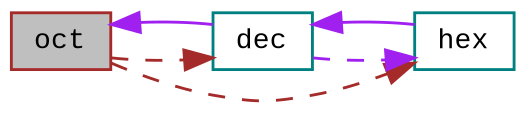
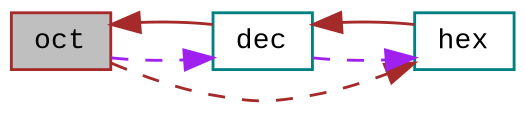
(176, 22) -> (176, 22)
(378, 22) -> (378, 22)
(151, 60) -> (151, 60)
